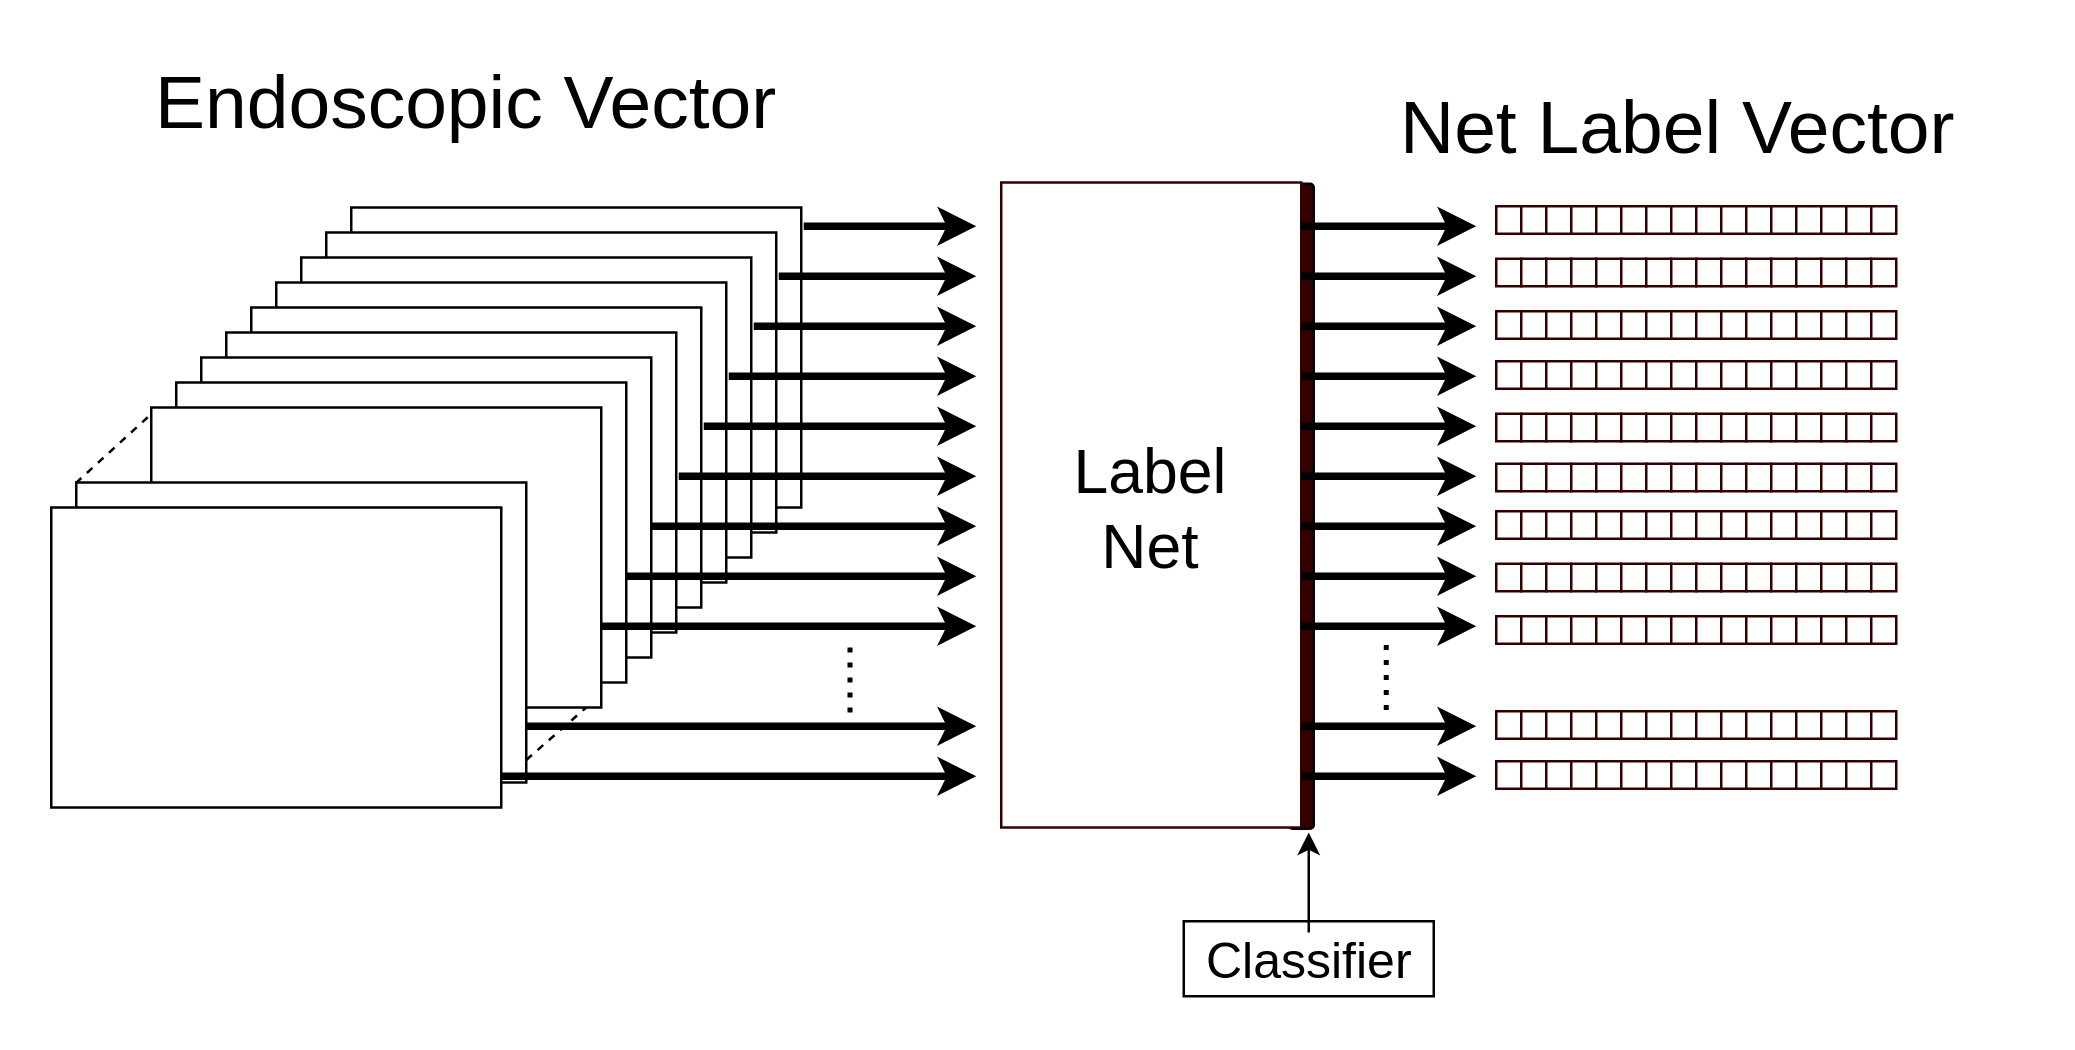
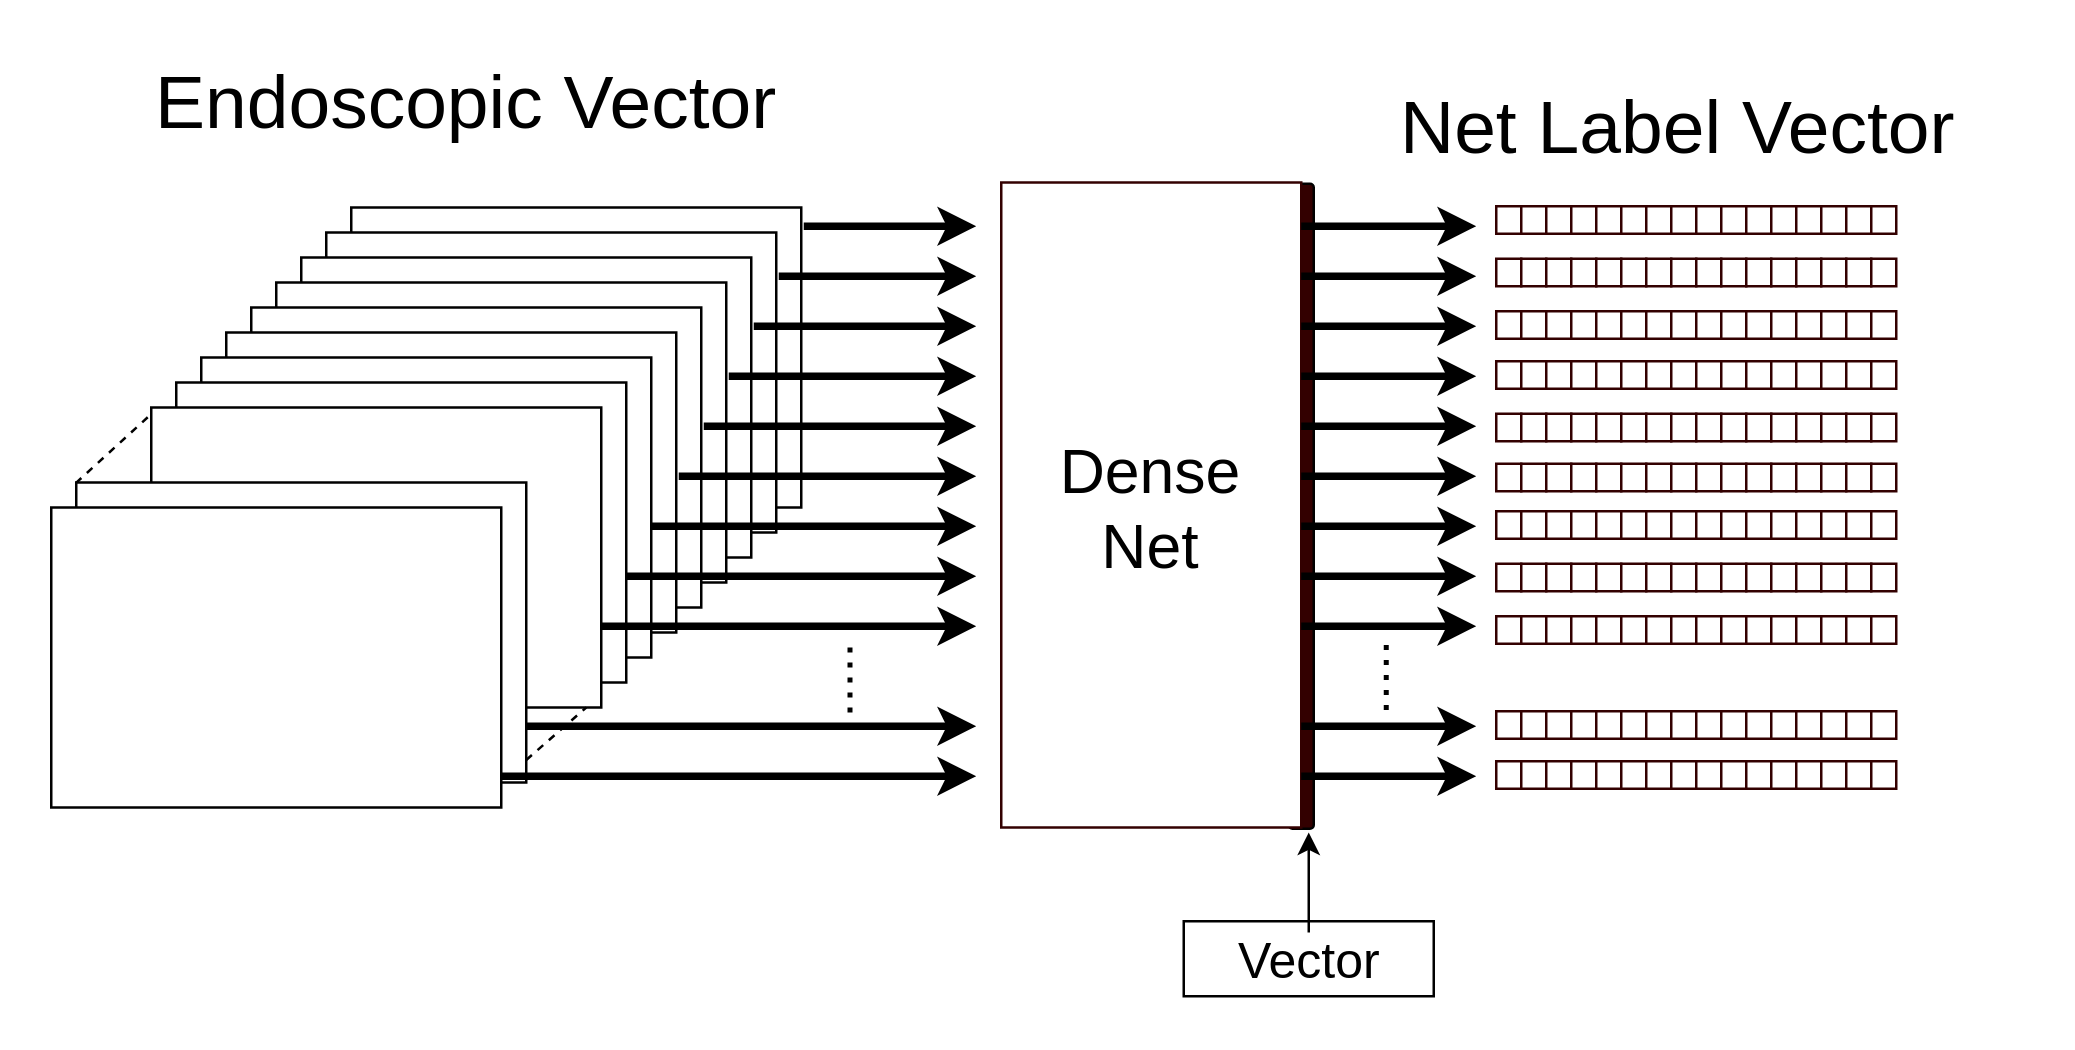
(1151, 506) -> (1151, 506)
(1310, 959) -> (1310, 959)
